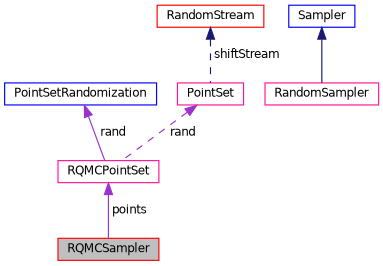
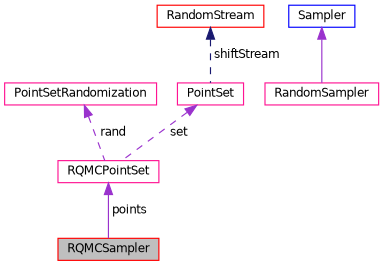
(322, 61) -> (322, 61)
(81, 94) -> (81, 94)
(181, 133) -> (177, 133)
(97, 138) -> (97, 138)
